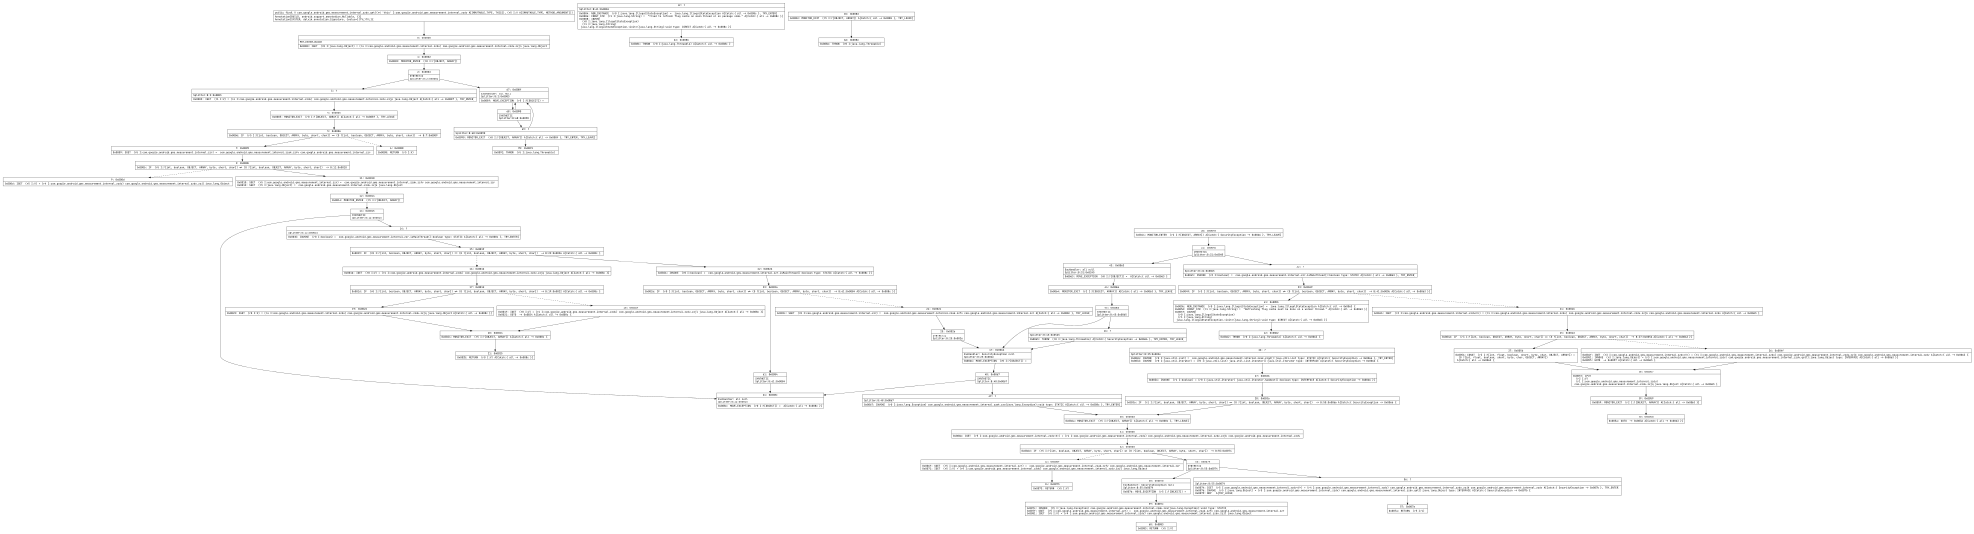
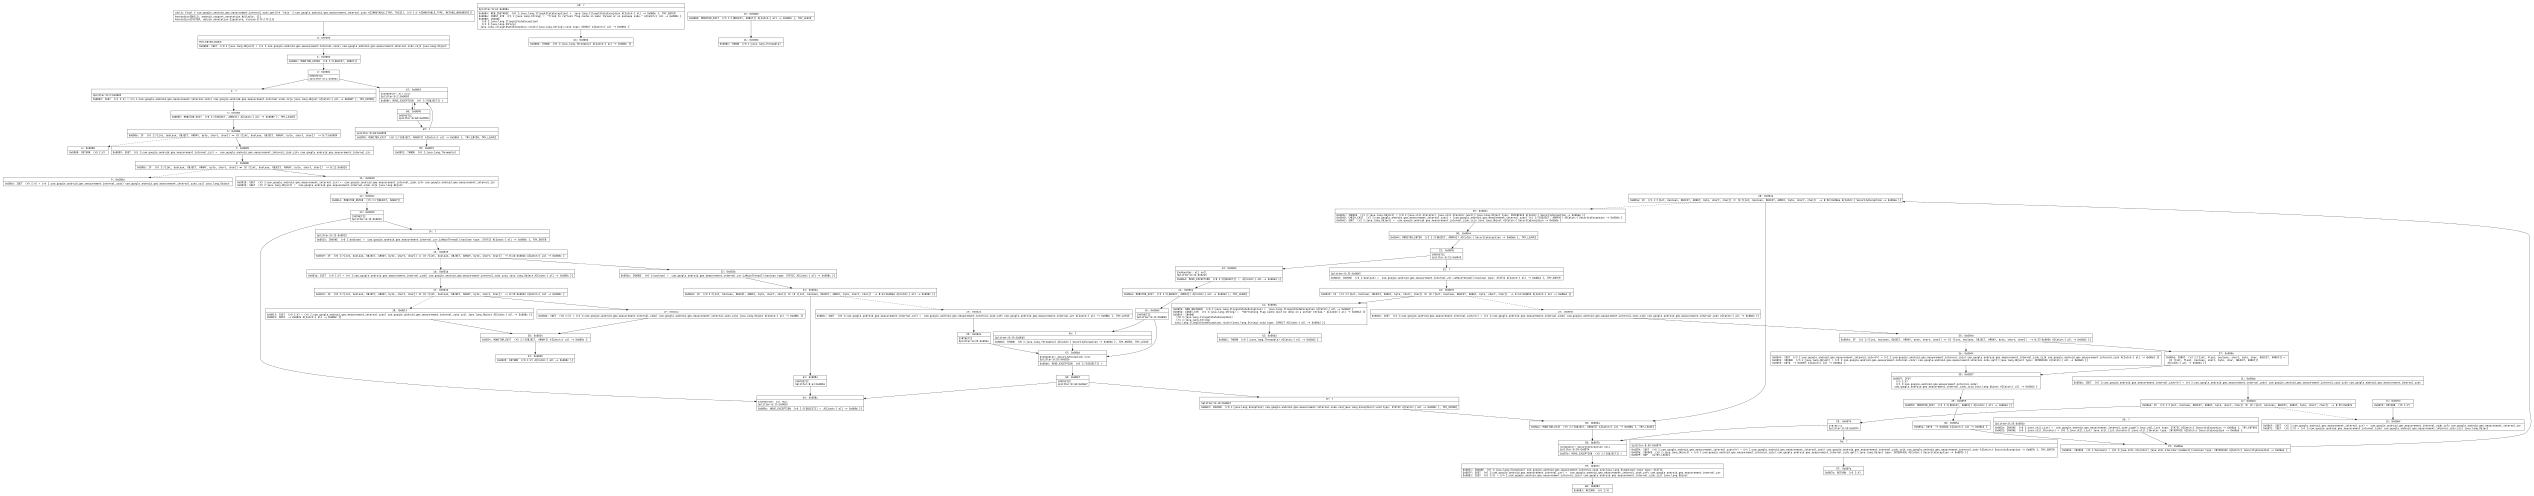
none -> (1480, 216)
(1127, 426) -> (1592, 434)
none -> (2047, 438)
(1052, 476) -> (2393, 413)
